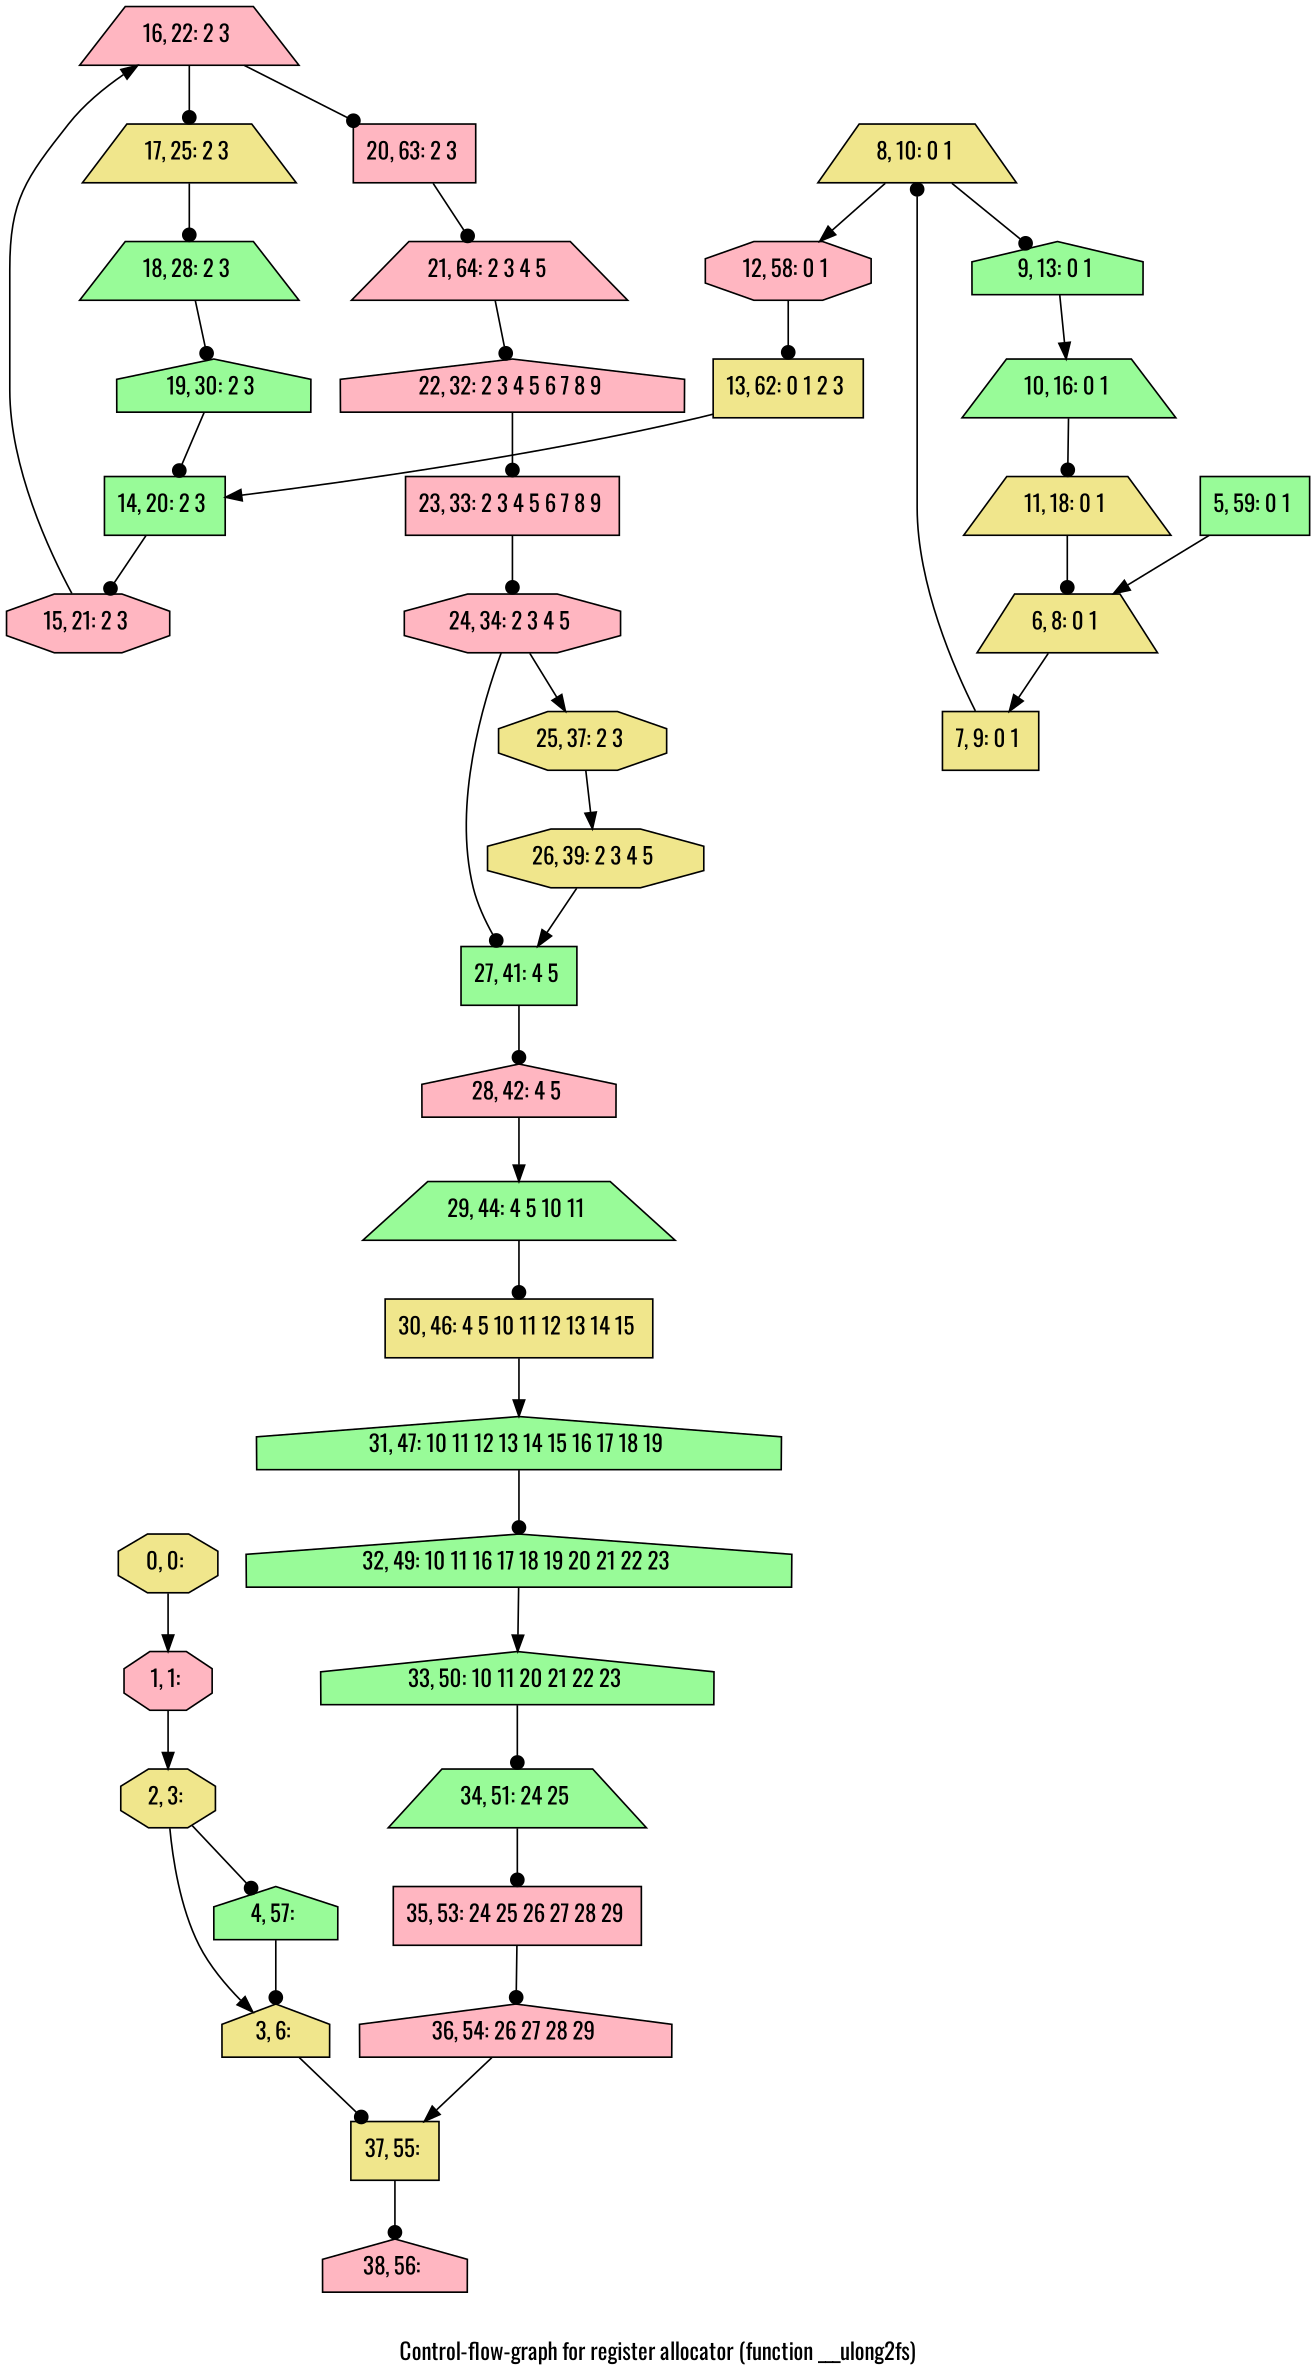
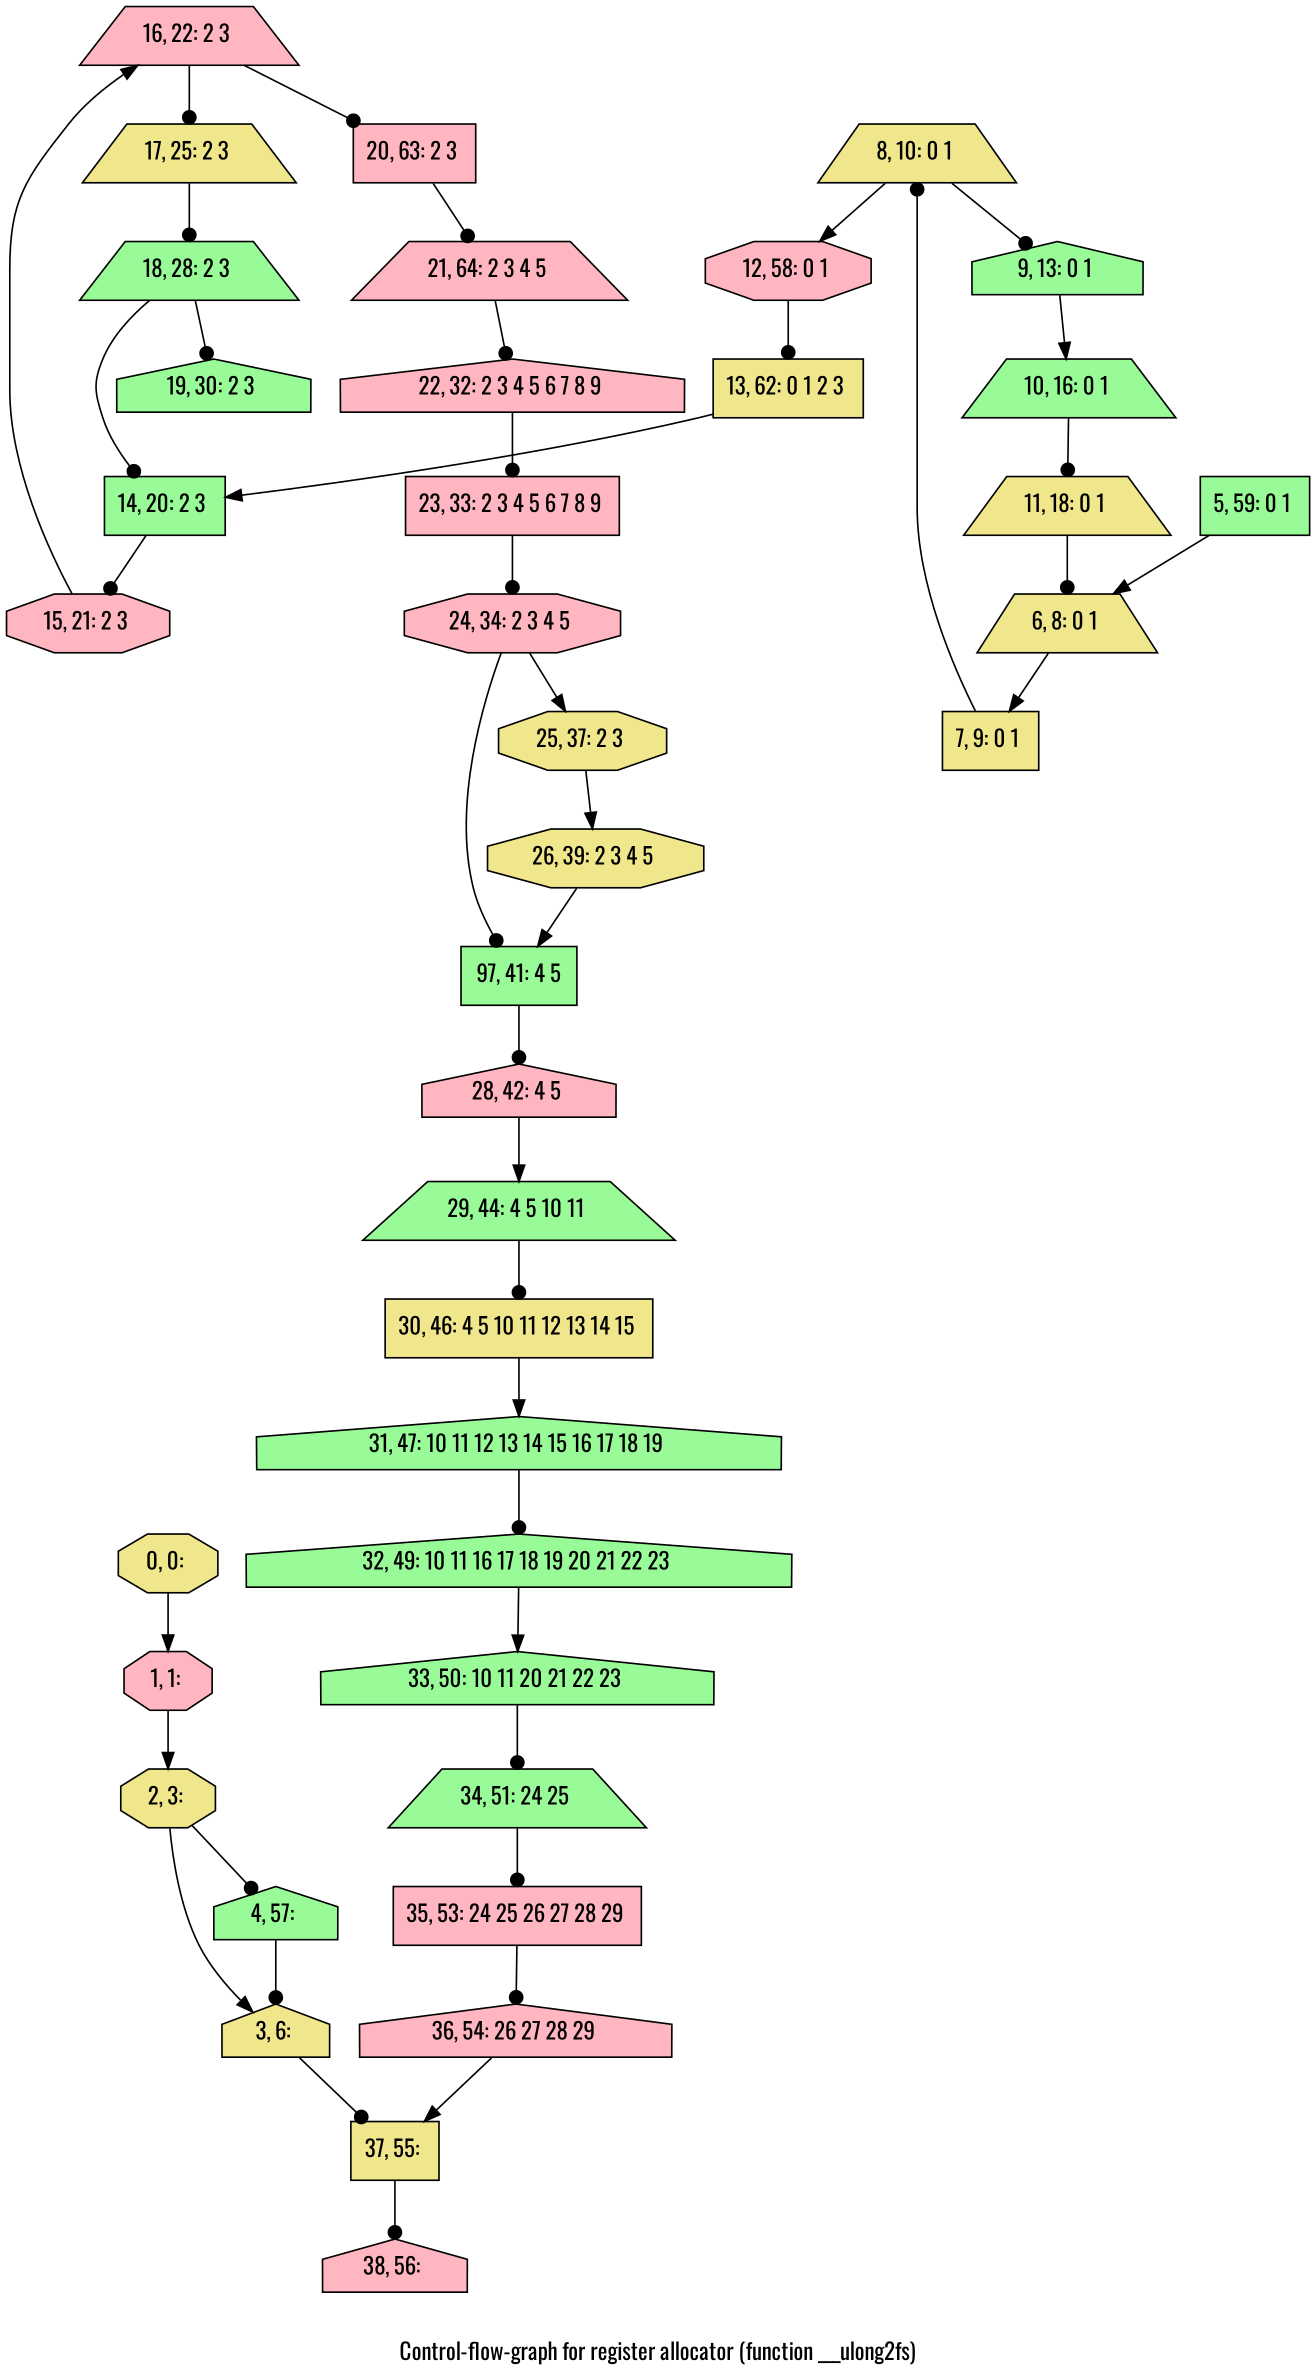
(193, 439) -> (97, 378)
(519, 976) -> (519, 976)
